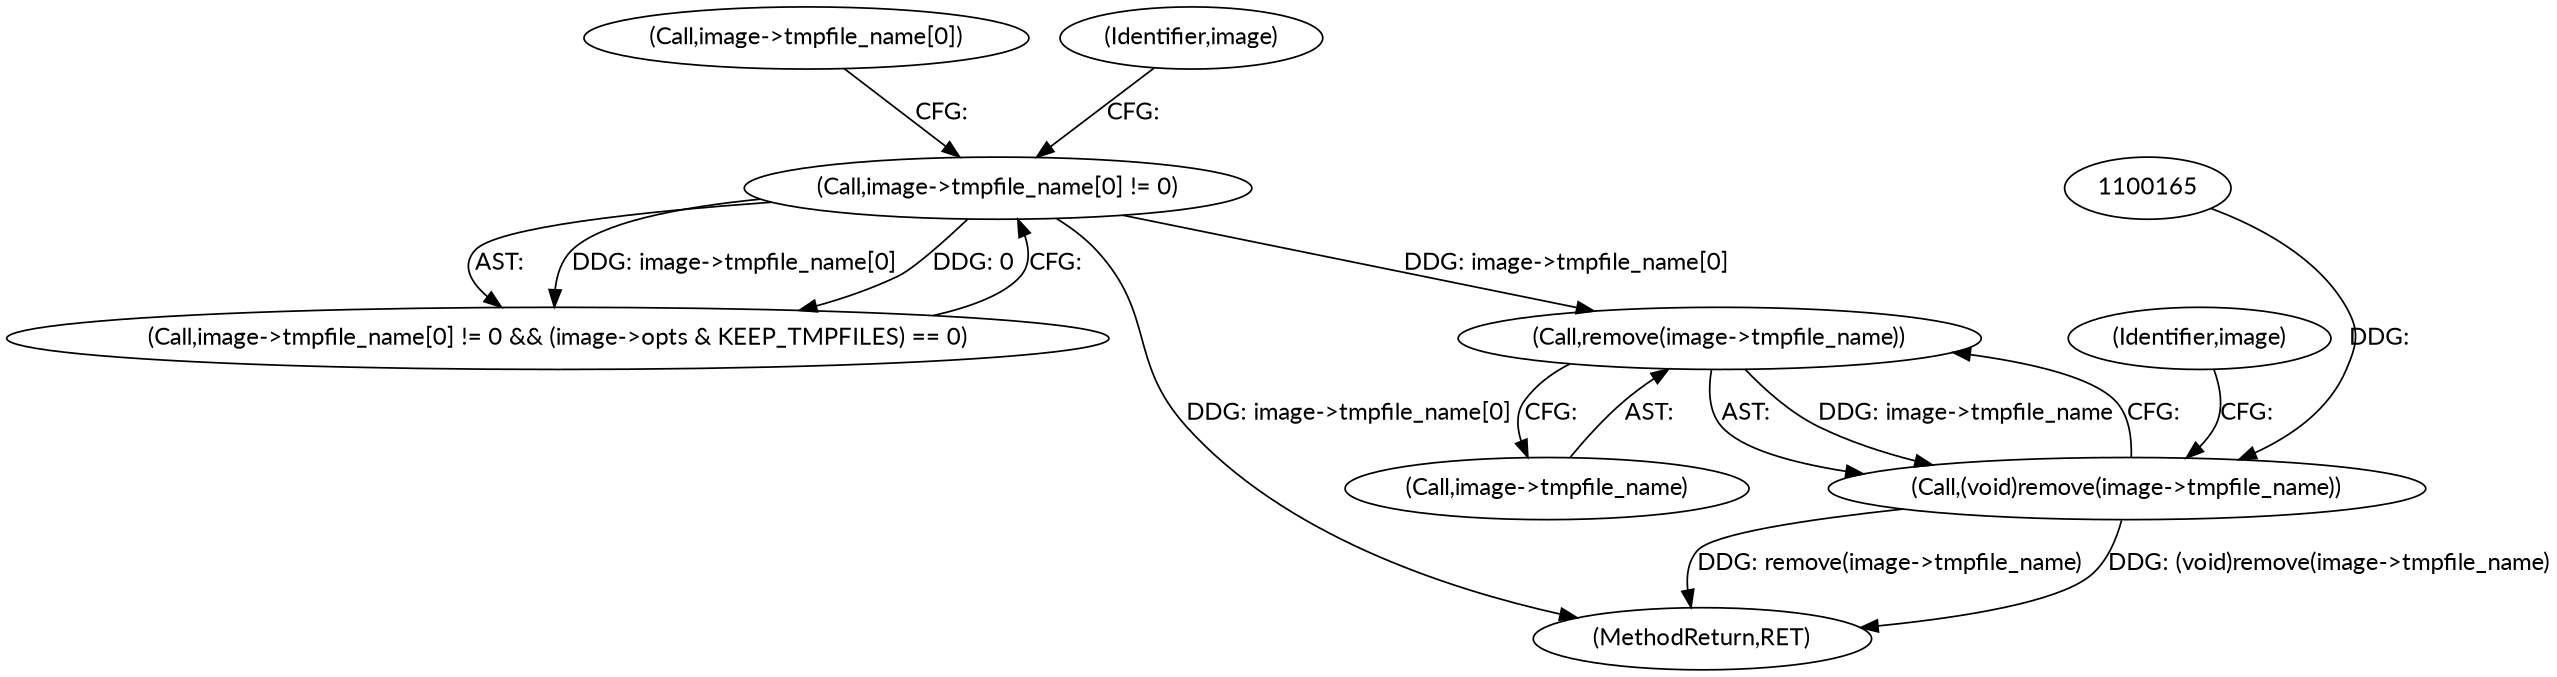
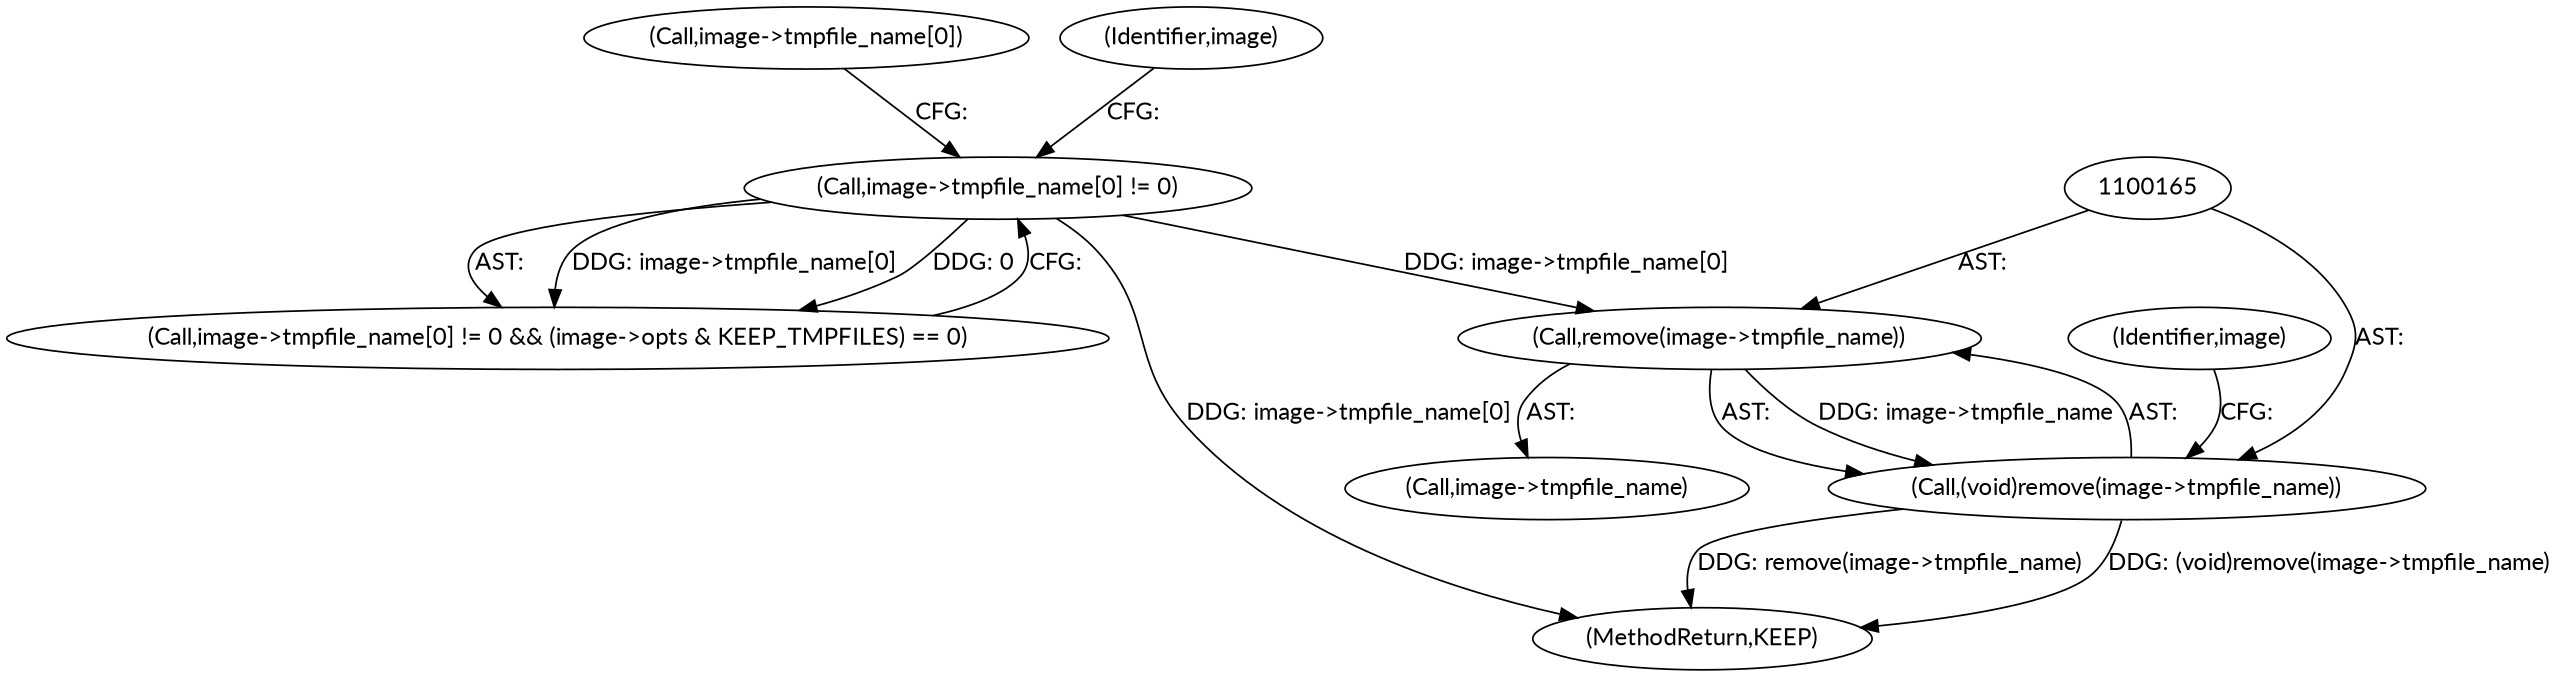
(2383, 338) -> (2383, 338)
(1555, 413) -> (1555, 413)
(2157, 413) -> (2157, 413)
(1609, 415) -> (1954, 256)
(1702, 639) -> (1702, 639)
